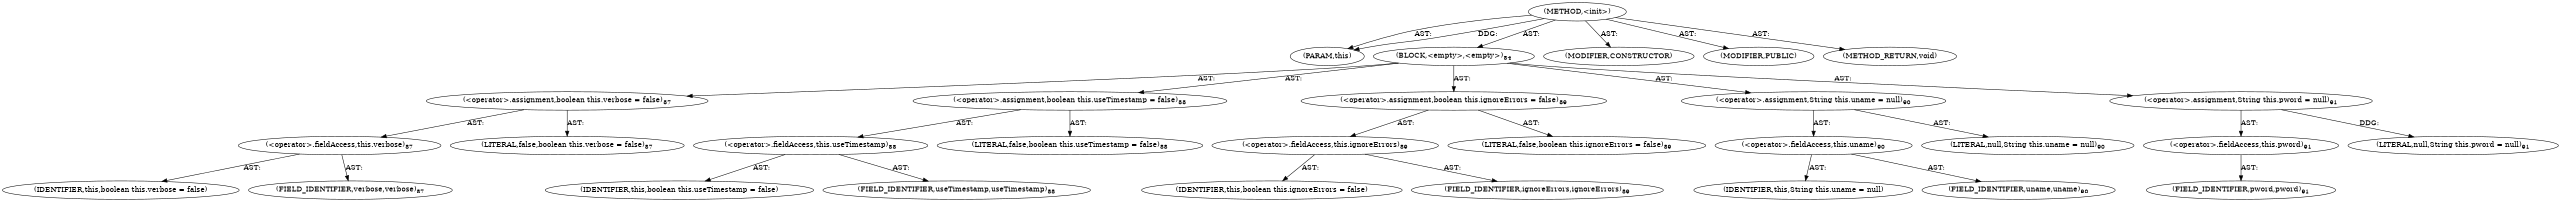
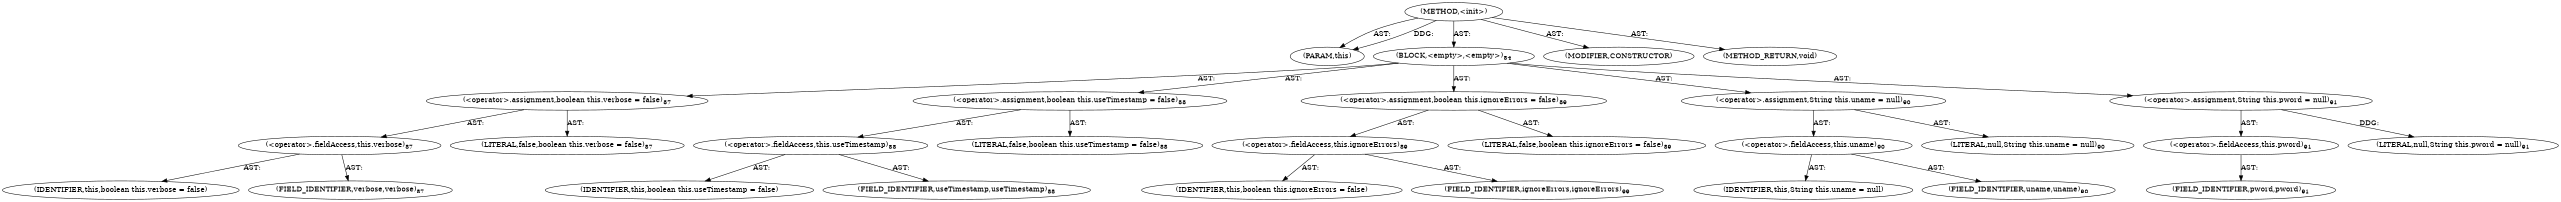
(1759, 56) -> none
(1626, 189) -> (1626, 189)
